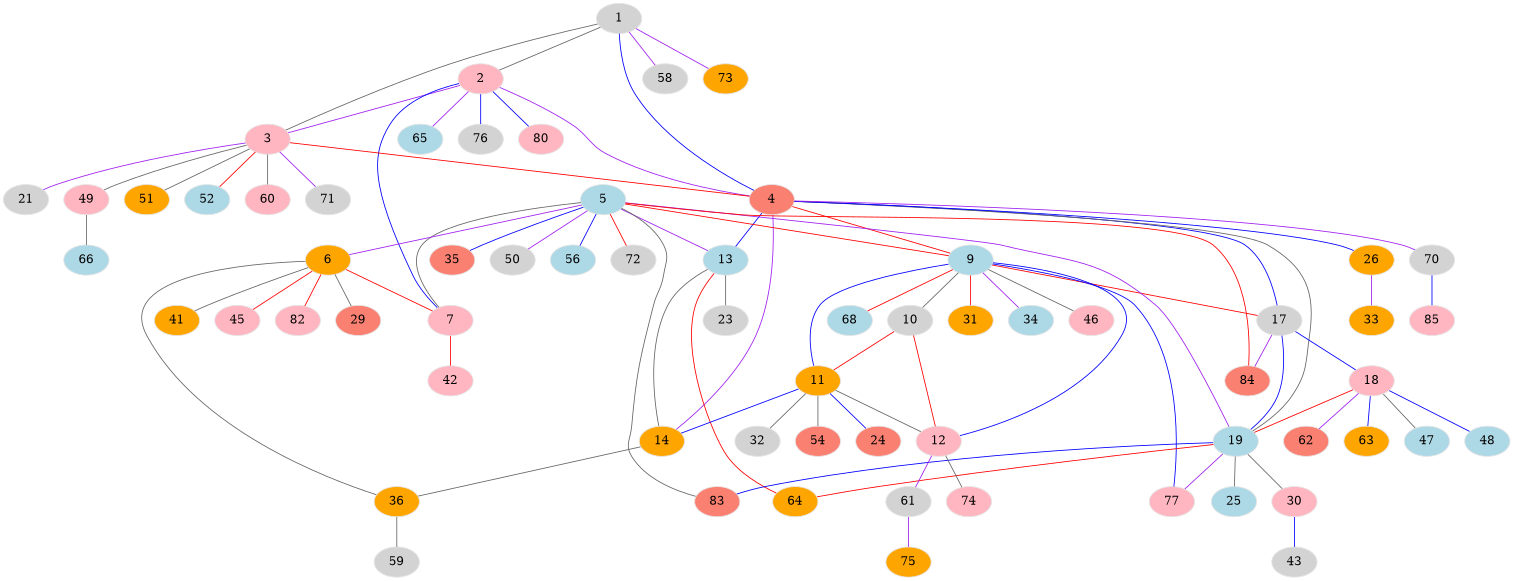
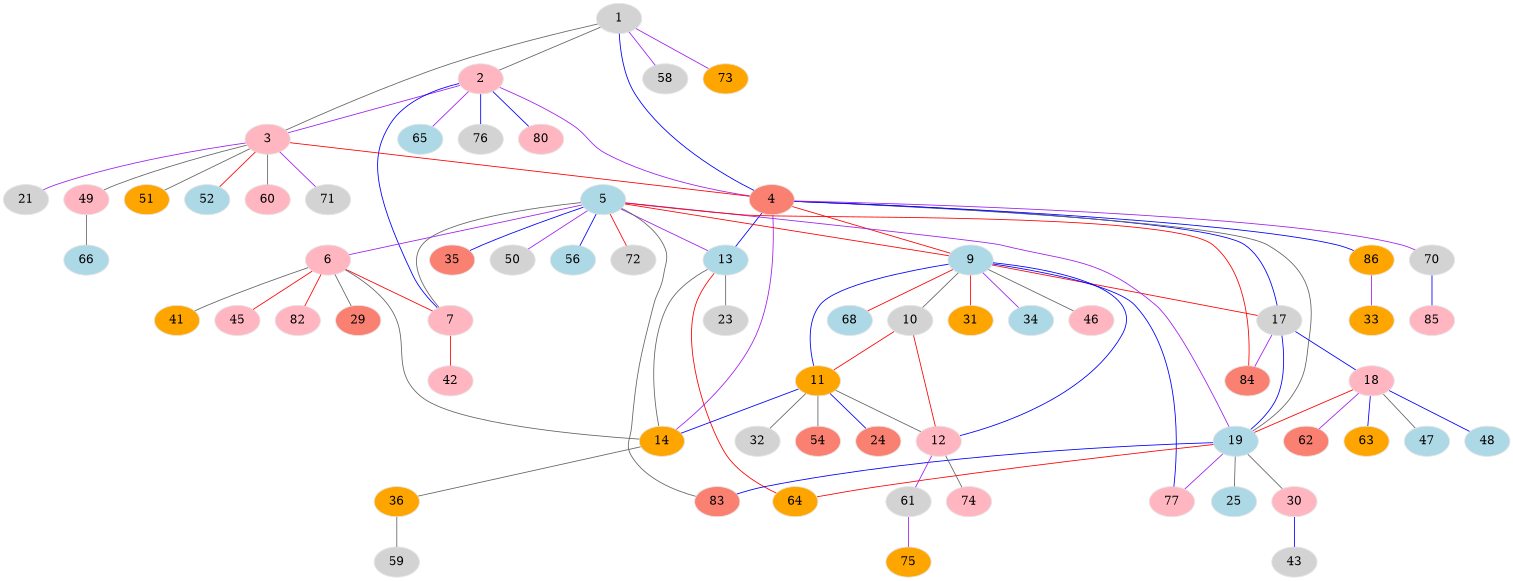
(328, 260) -> (328, 260)
(1372, 260) -> (1372, 260)
(170, 370) -> (452, 411)
